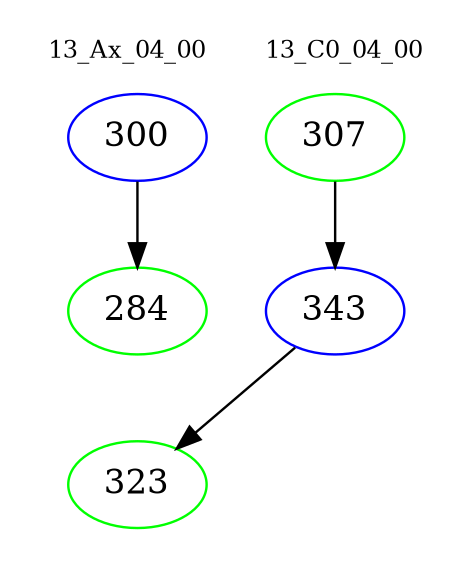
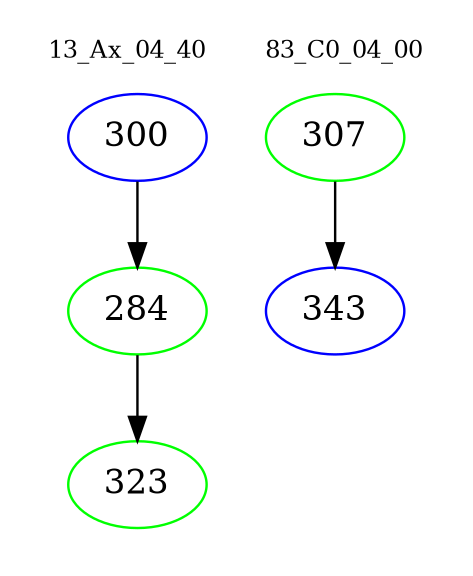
(128, 52) -> (128, 52)
(345, 52) -> (345, 52)
(245, 390) -> (137, 386)
